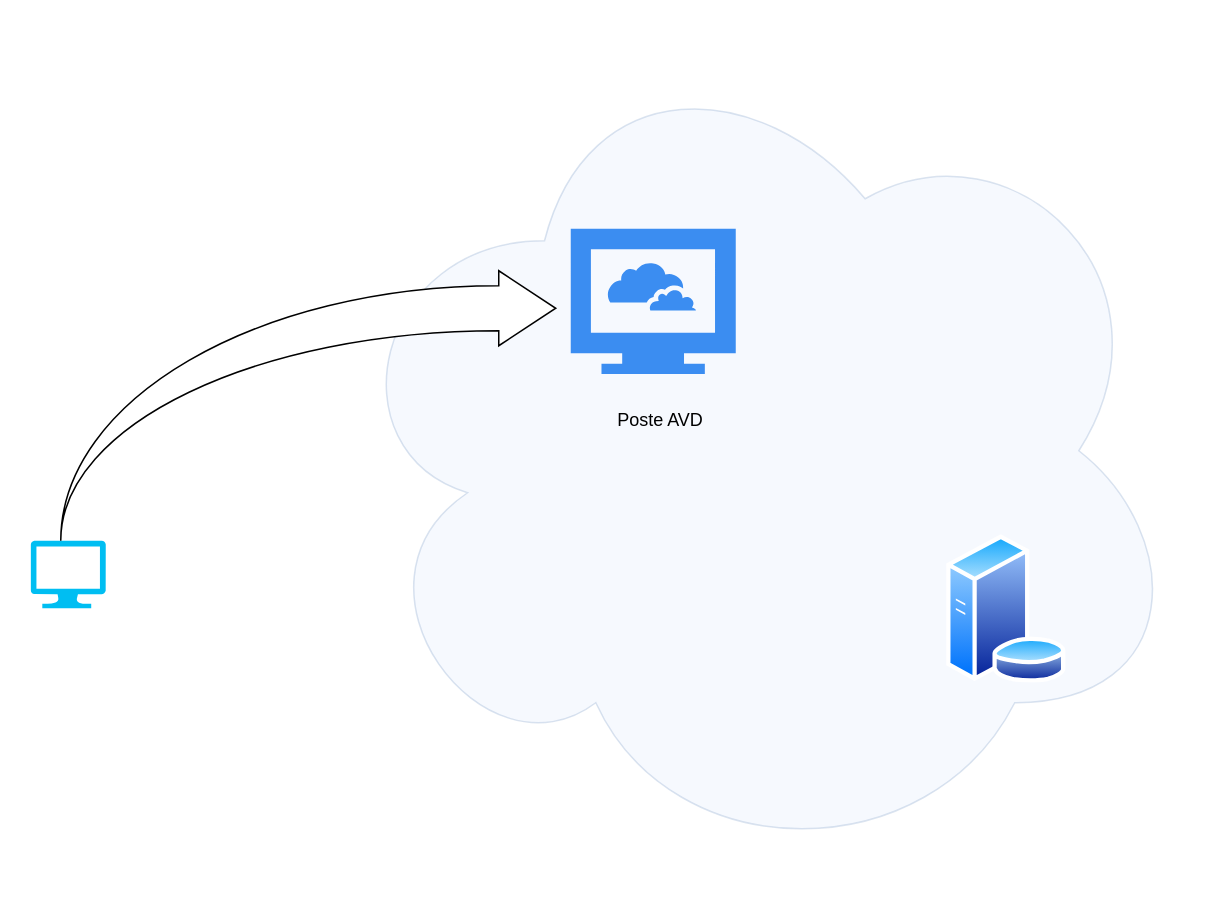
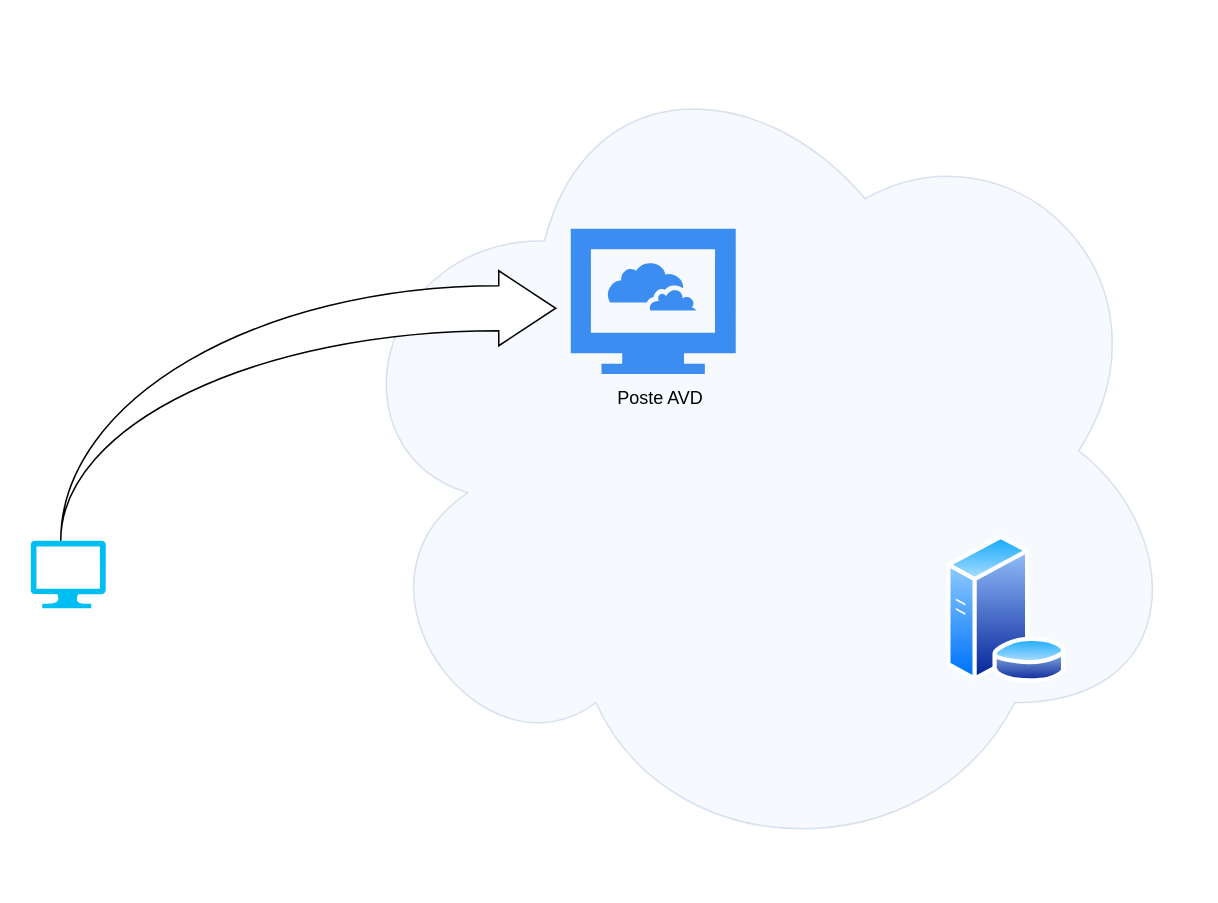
(661, 421) -> (661, 398)
